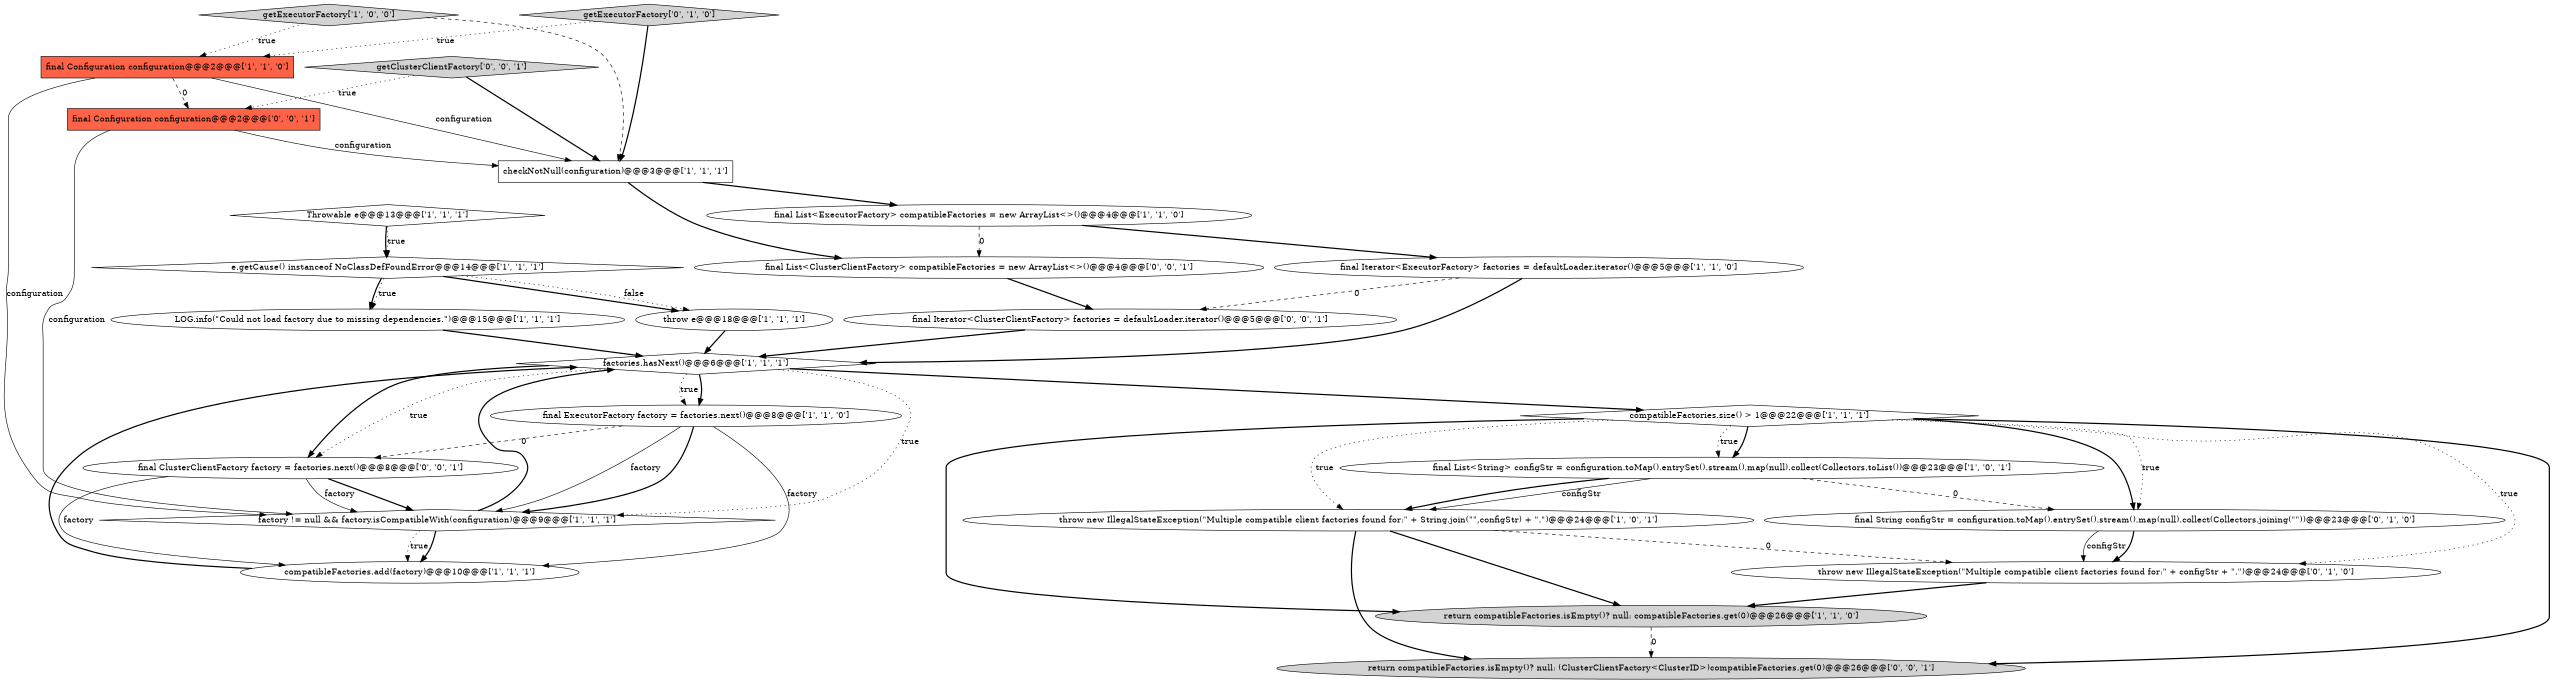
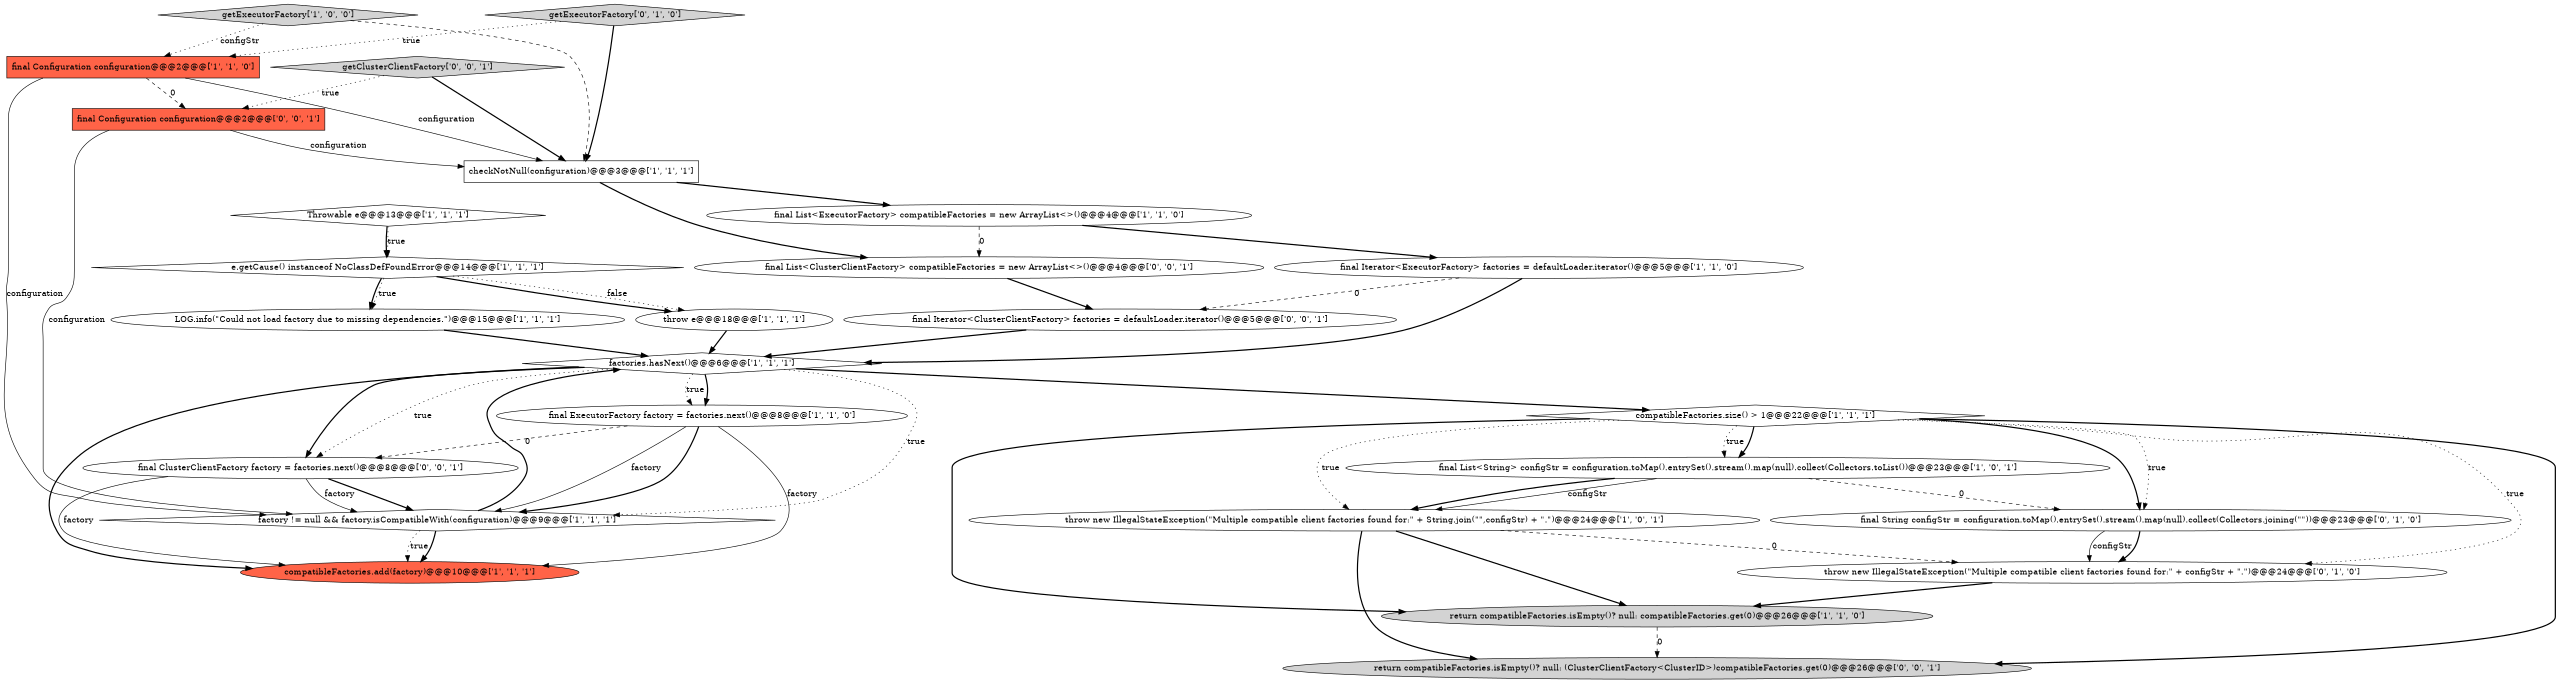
(267, 41) -> (240, 41)
(177, 414) -> (184, 412)
(410, 572) -> (410, 572)
